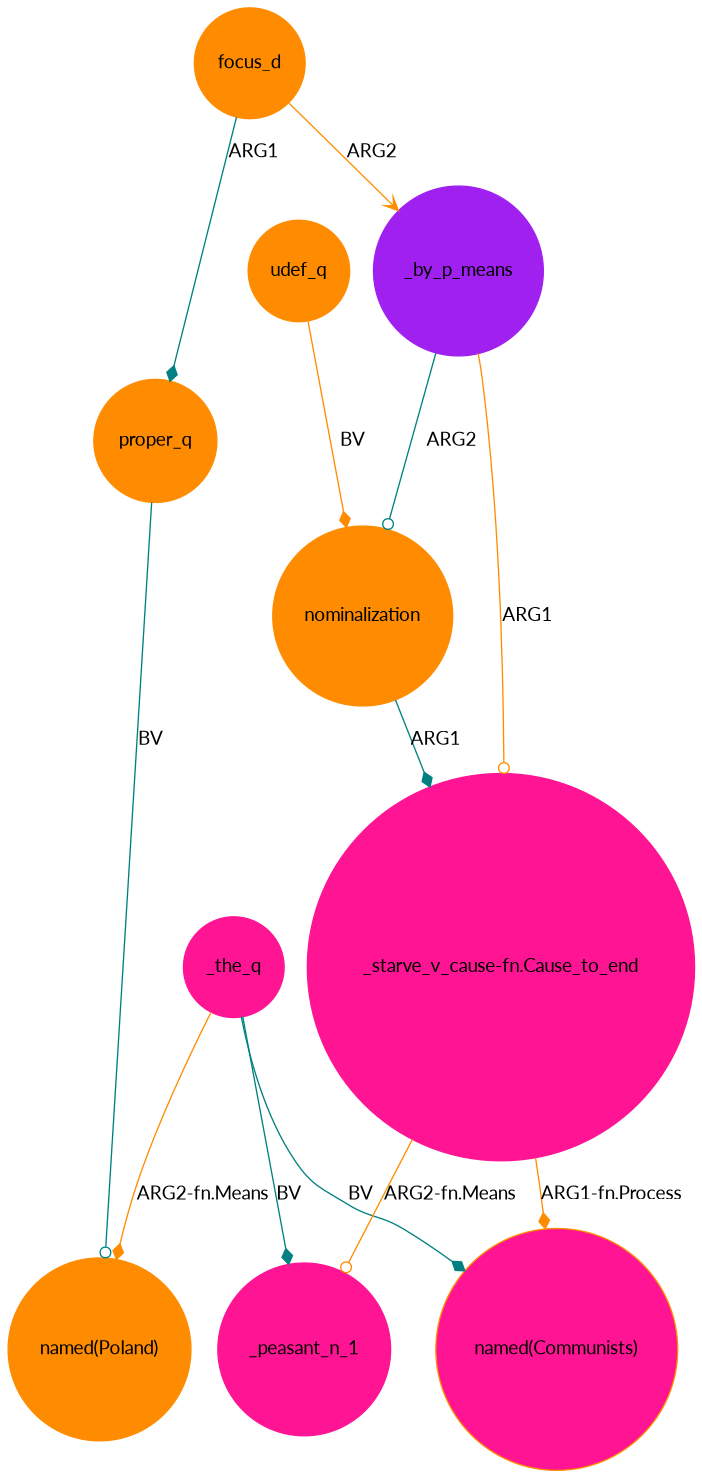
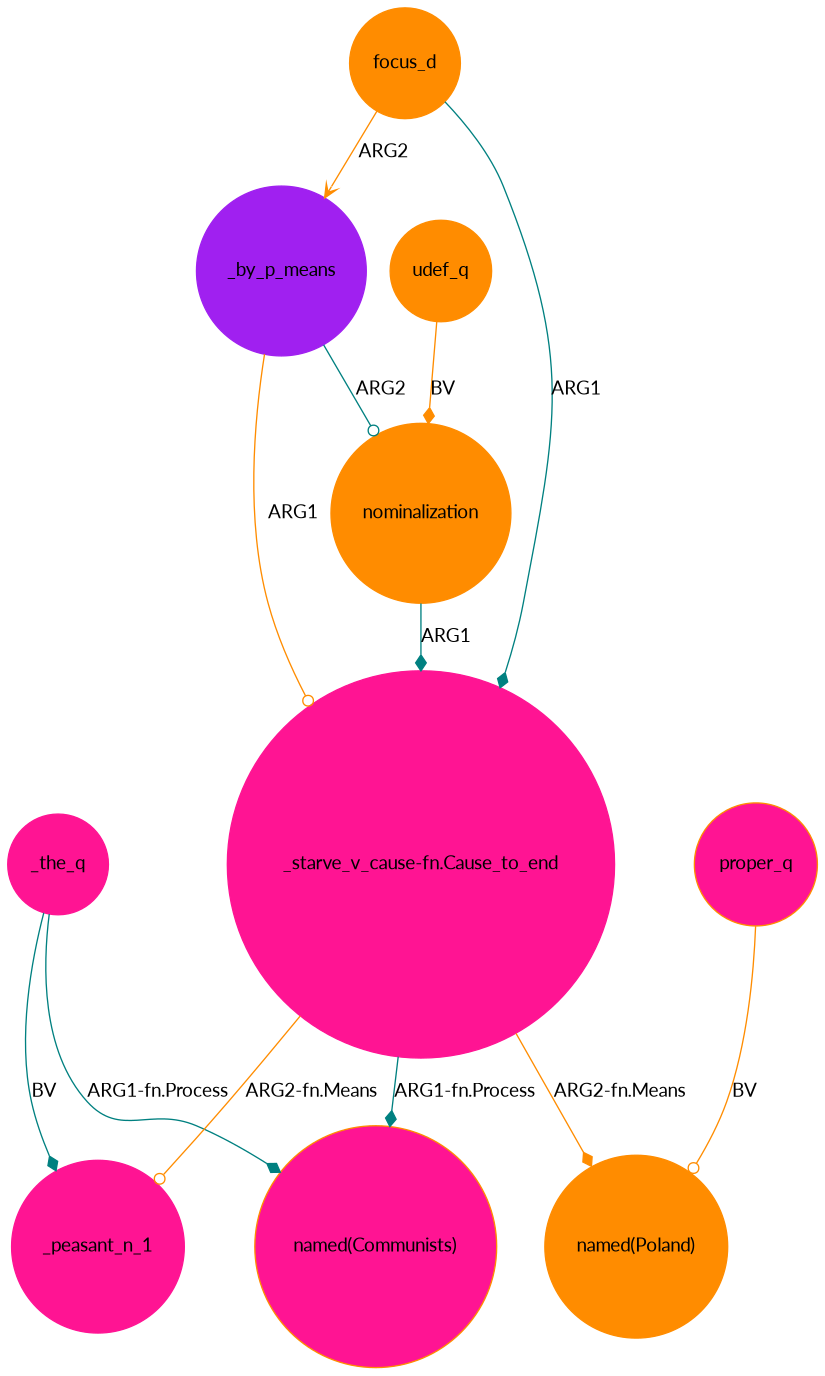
(205, 241) -> (551, 376)
(155, 441) -> (756, 864)
(129, 875) -> (741, 1049)
(159, 1125) -> (550, 1093)
(540, 1185) -> (395, 1084)
(361, 1195) -> (158, 1092)
